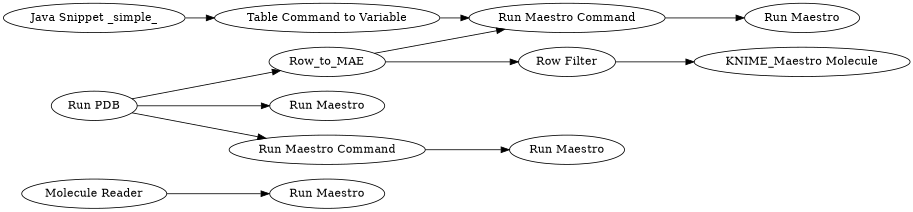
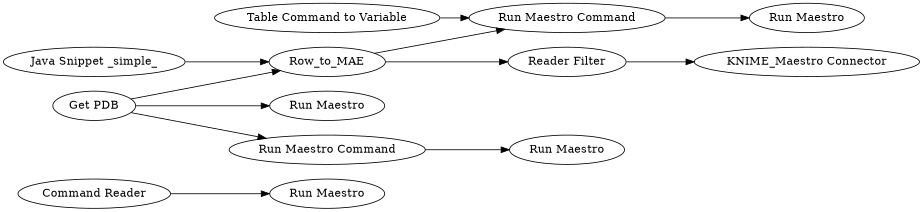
(196, 18) -> (223, 62)
(567, 62) -> (567, 62)
(802, 62) -> (807, 62)
(94, 106) -> (94, 106)
(94, 194) -> (94, 194)
